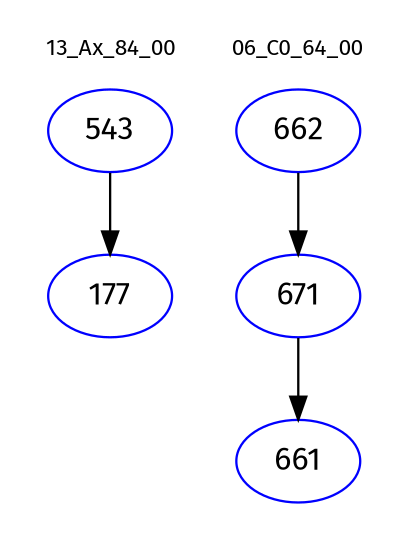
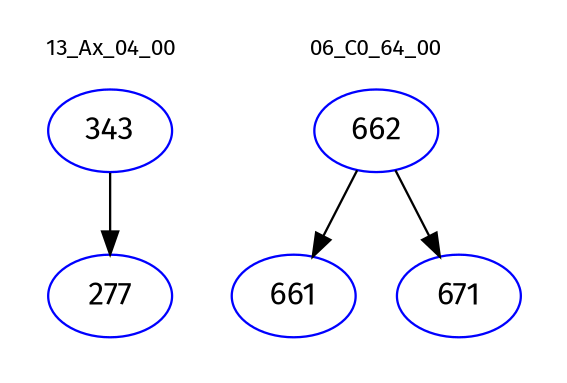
(111, 49) -> (111, 49)
(110, 131) -> (110, 131)
(110, 296) -> (110, 296)
(298, 367) -> (340, 203)
